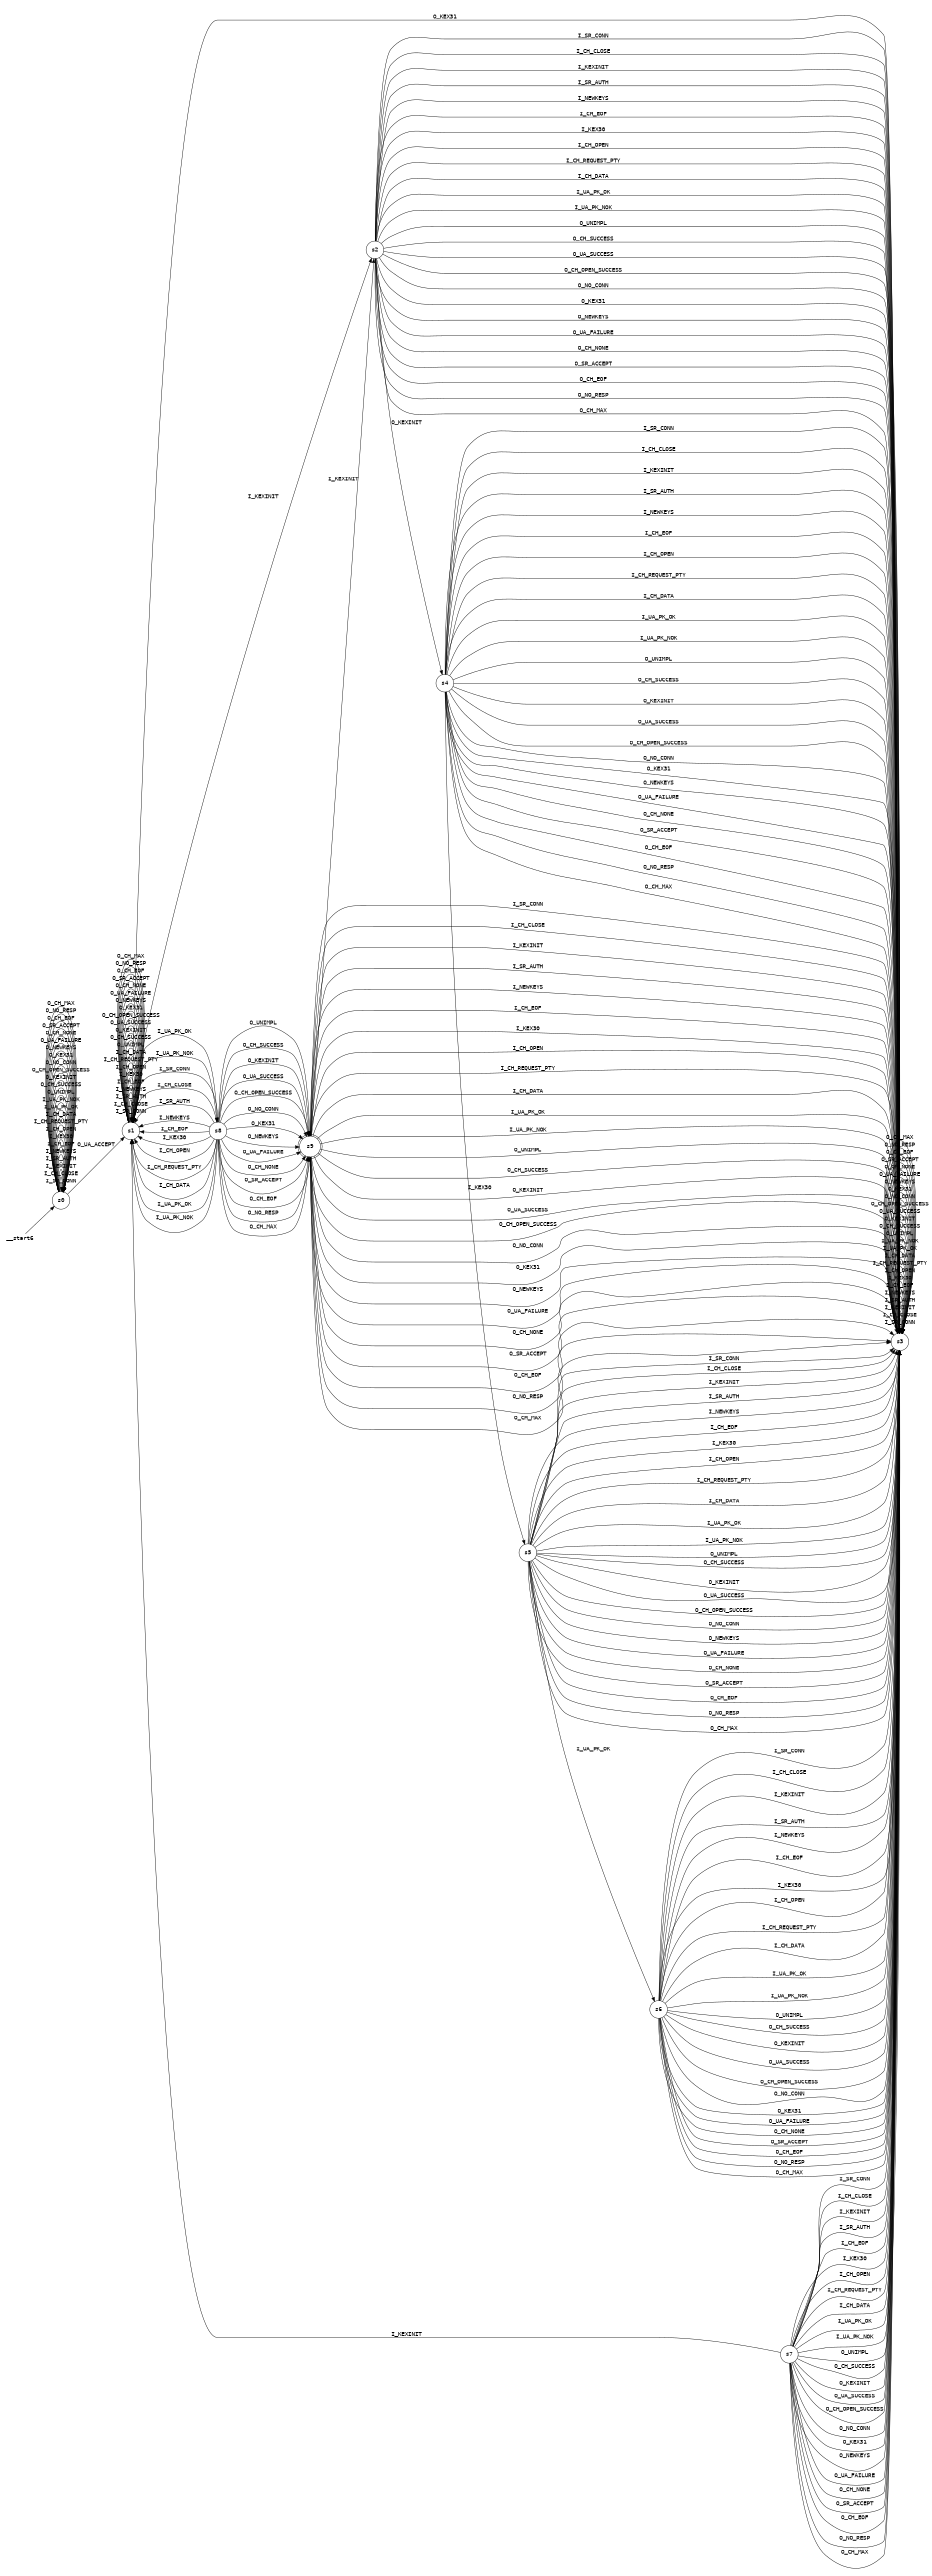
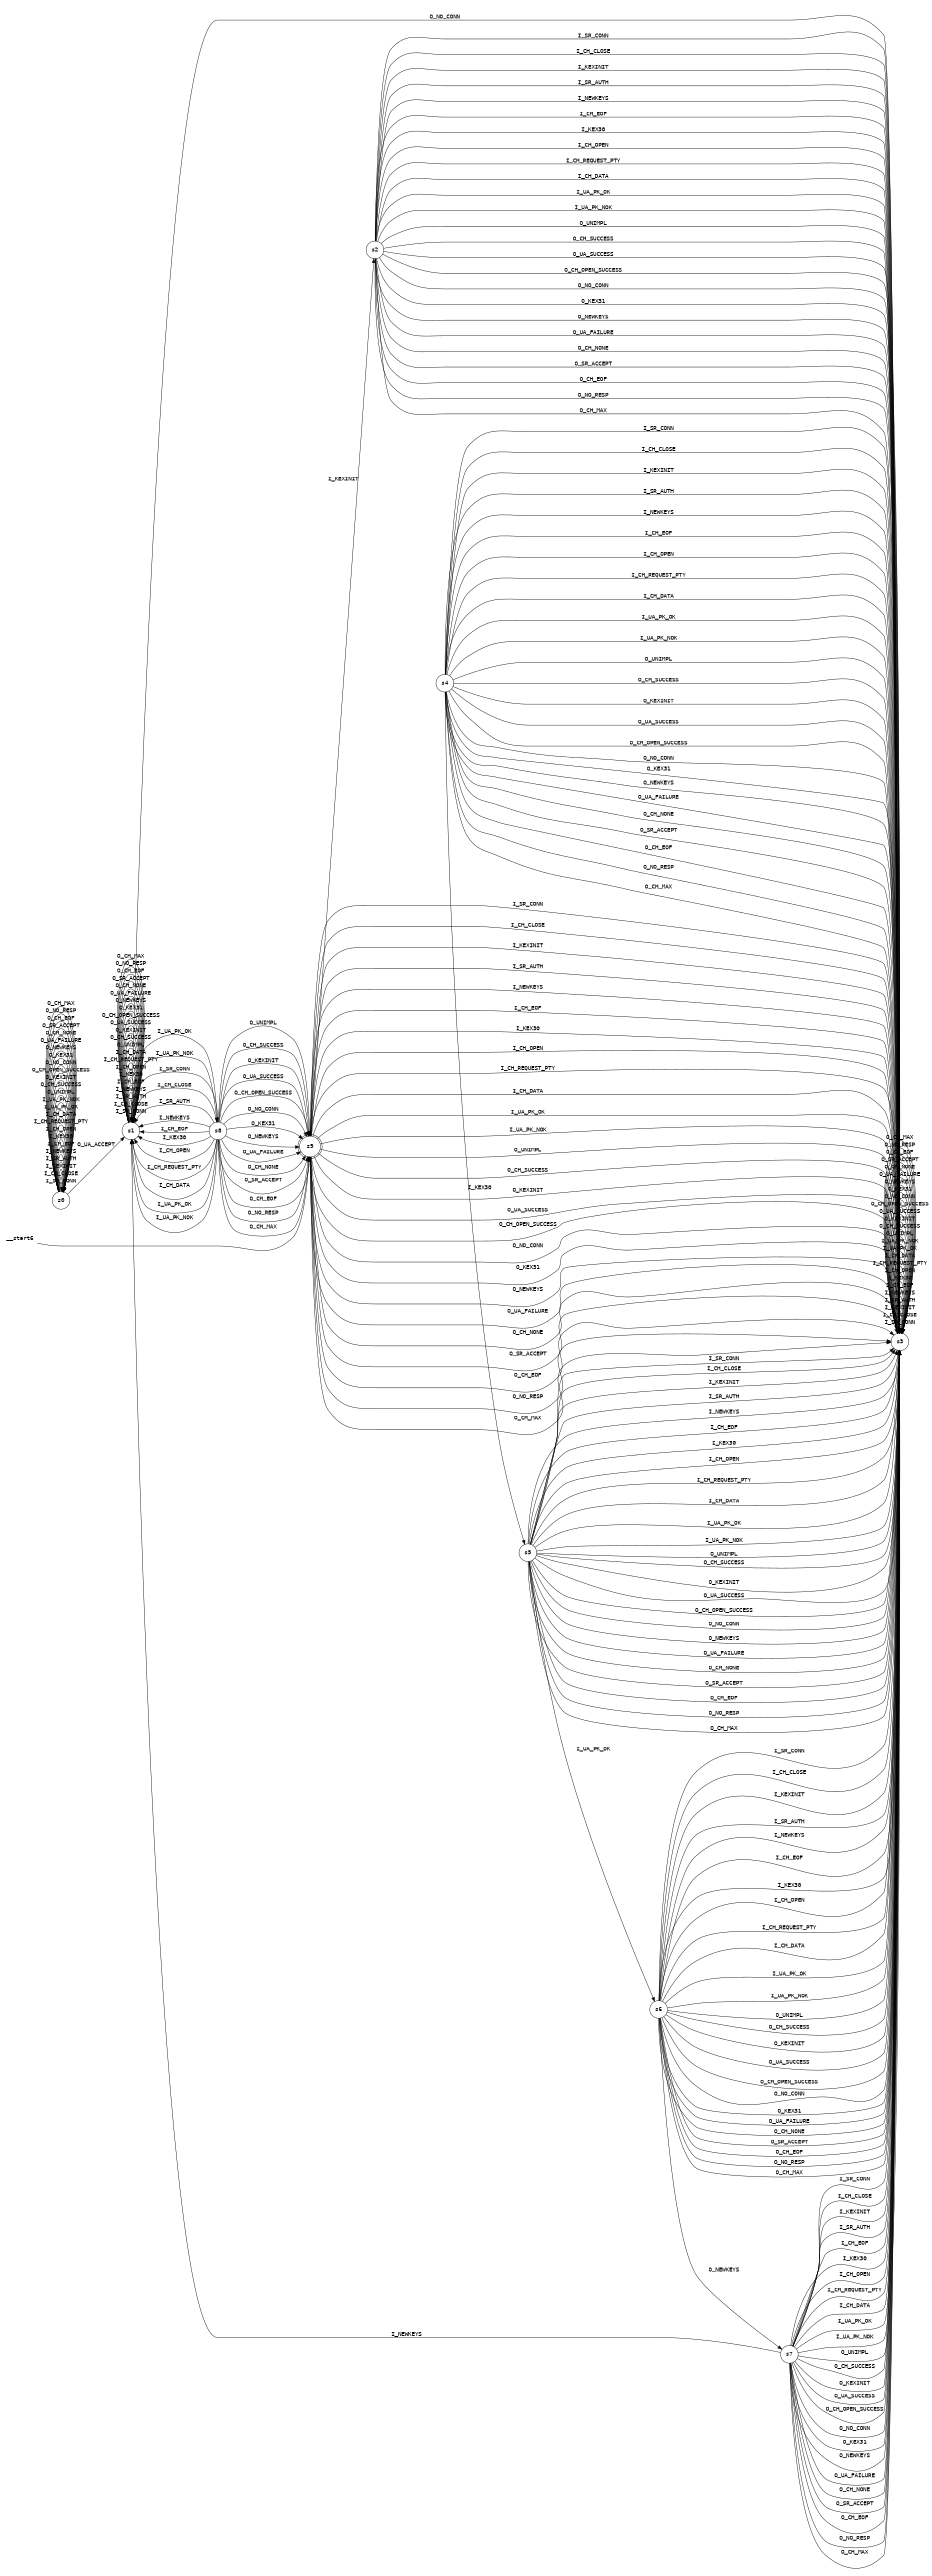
(445, 17) -> (445, 17)
(398, 466) -> none
(235, 688) -> none
(38, 1221) -> (206, 1246)
none -> (677, 2202)
(407, 2334) -> (407, 2334)
